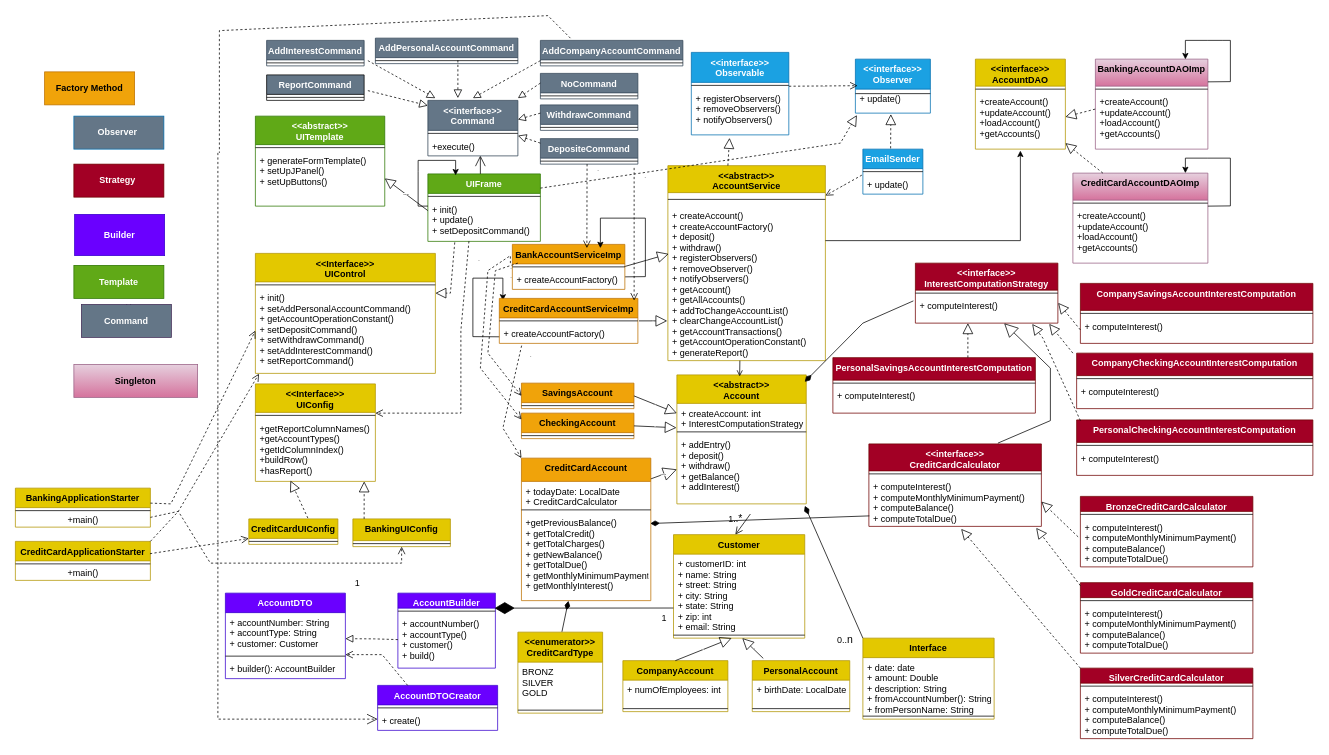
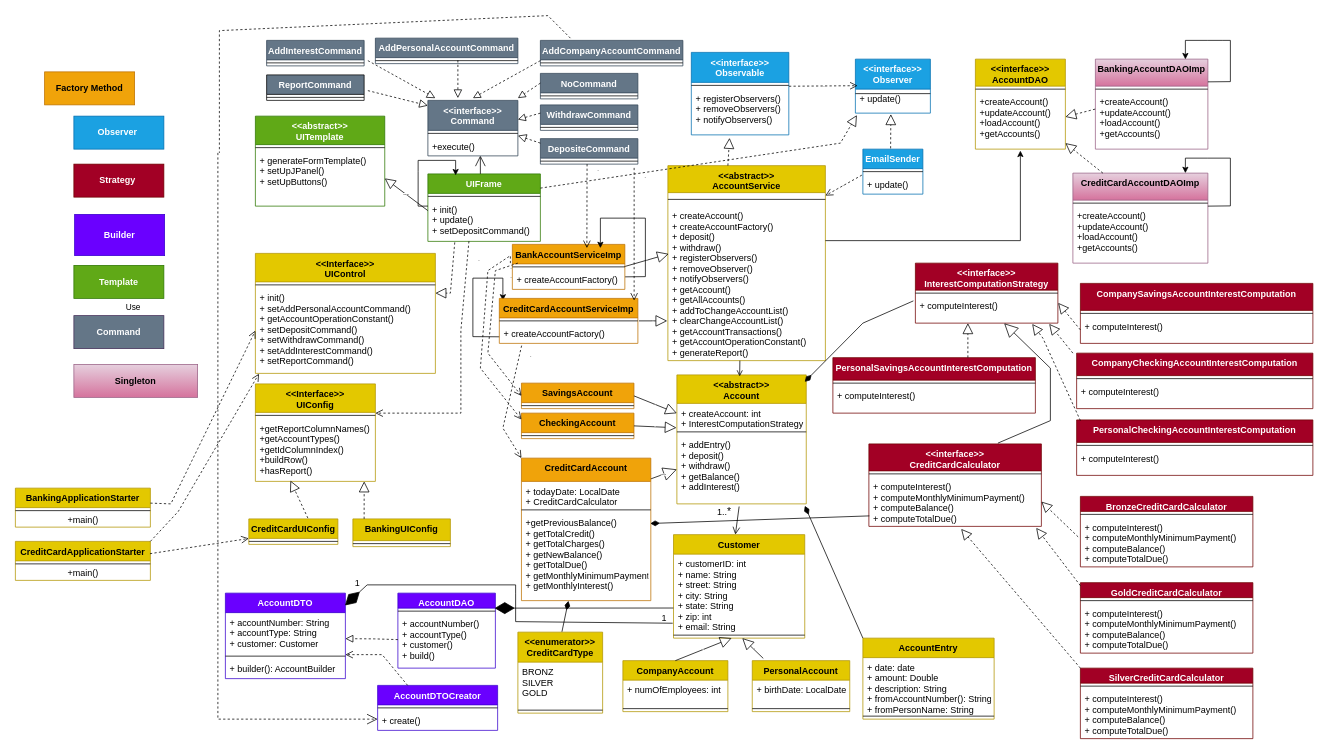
(119, 132) -> (119, 132)
(126, 321) -> (119, 332)
(735, 519) -> (724, 511)
(269, 563) -> none
(446, 603) -> (446, 603)
none -> (602, 622)
(845, 639) -> none
(928, 648) -> (928, 648)
